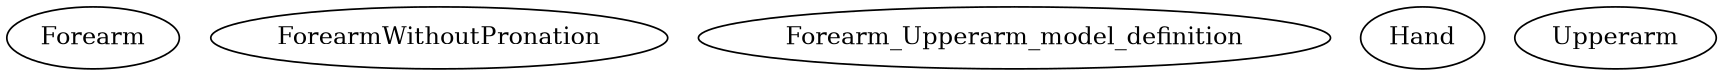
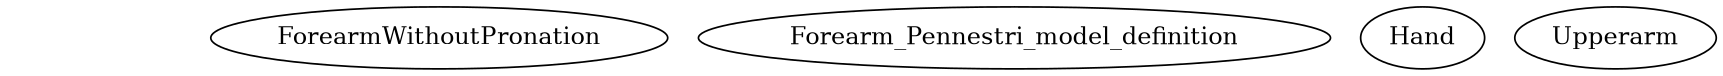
(93, 38) -> none
(1014, 38) -> (1014, 38)
